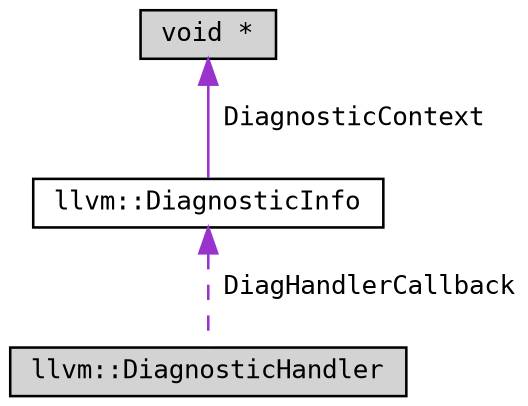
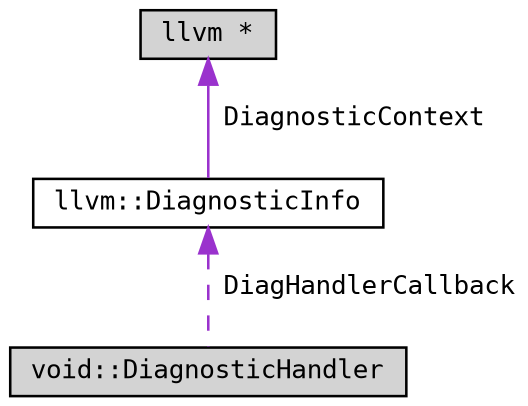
(208, 34) -> (208, 34)
(208, 372) -> (208, 372)
